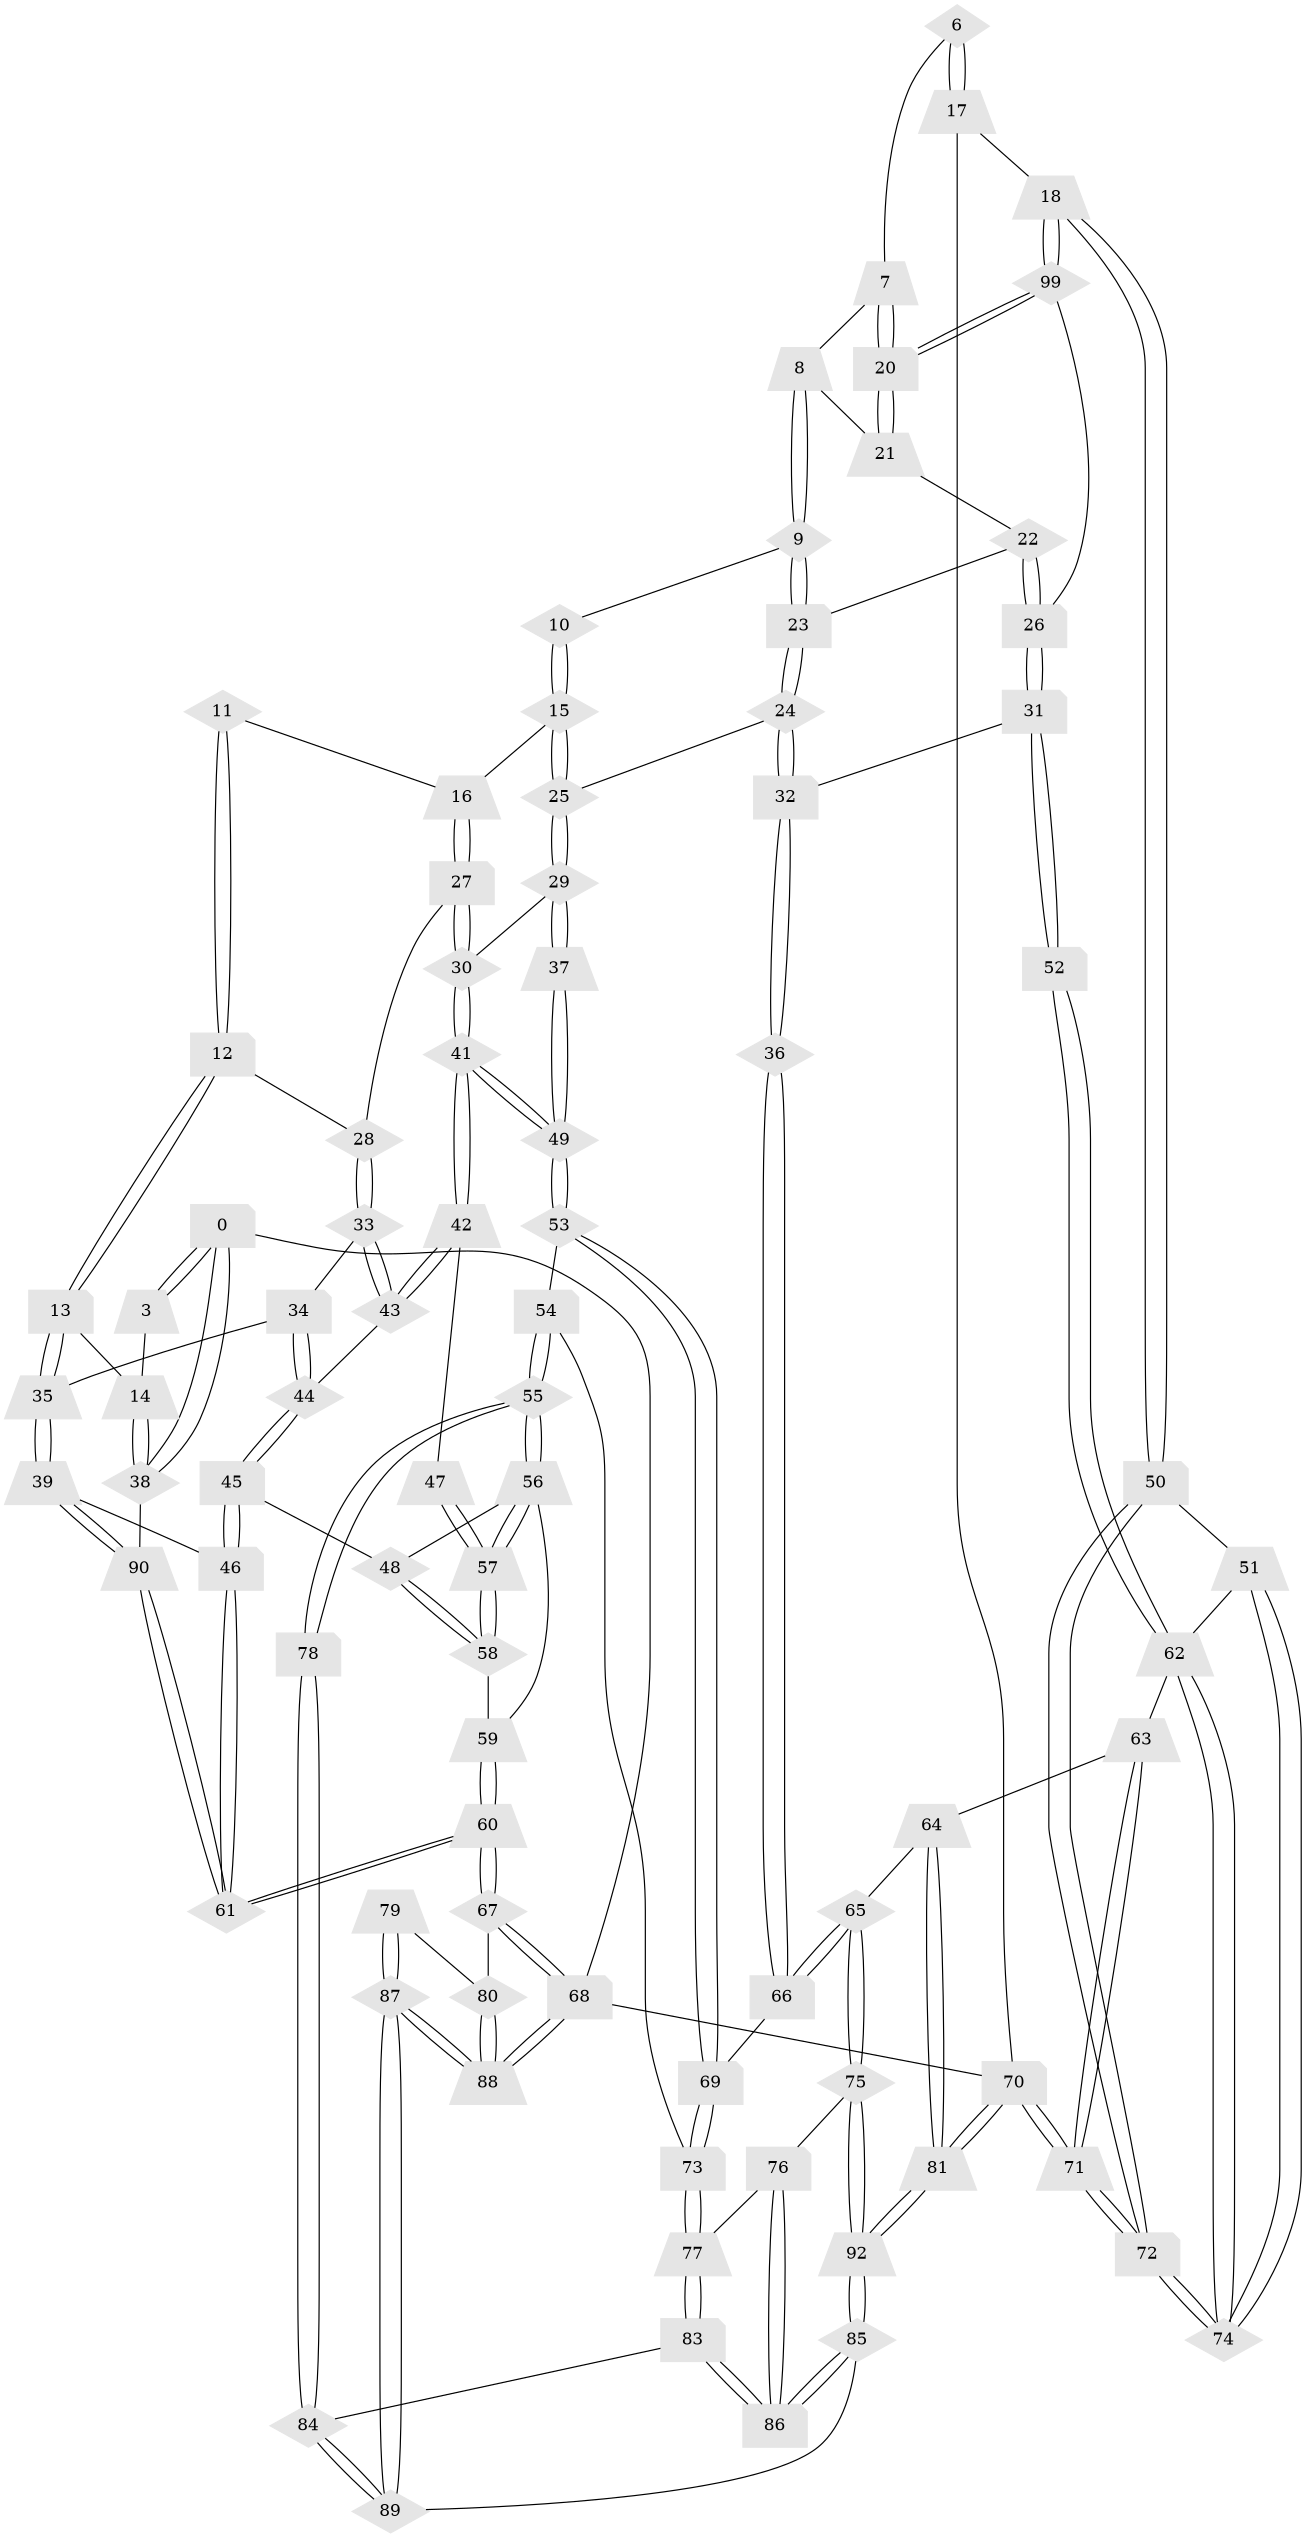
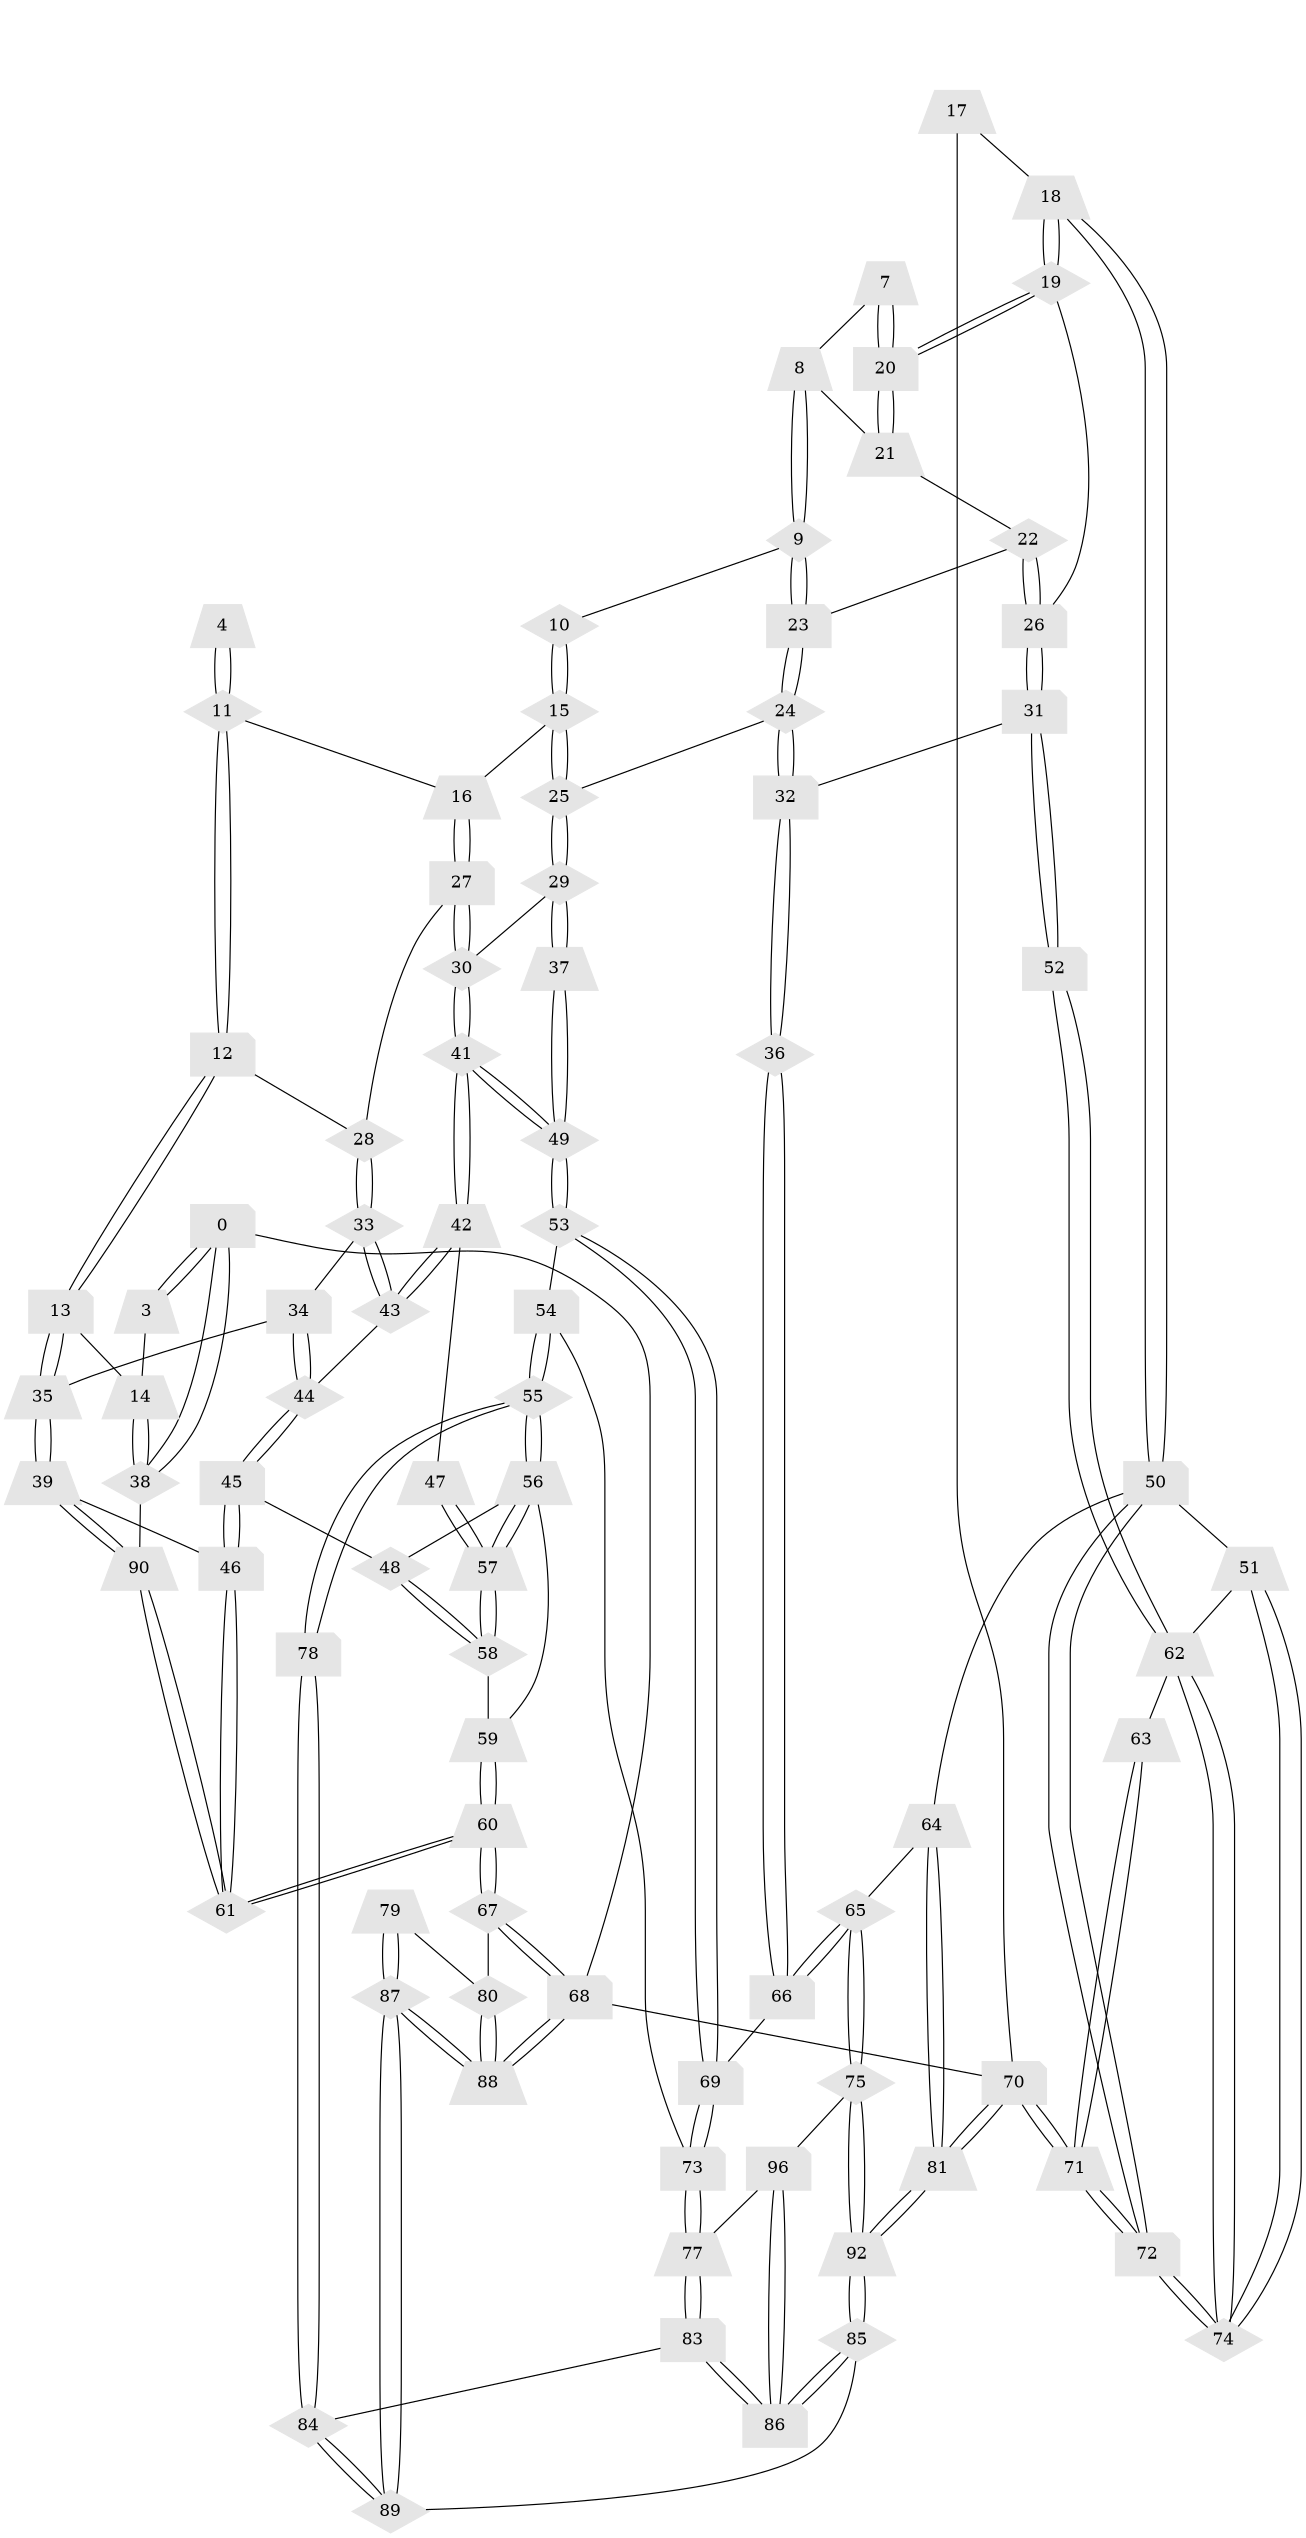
(957, 26) -> none
(1051, 283) -> (1051, 283)
none -> (223, 626)
(1032, 1785) -> (990, 1611)
(779, 2169) -> (779, 2169)
